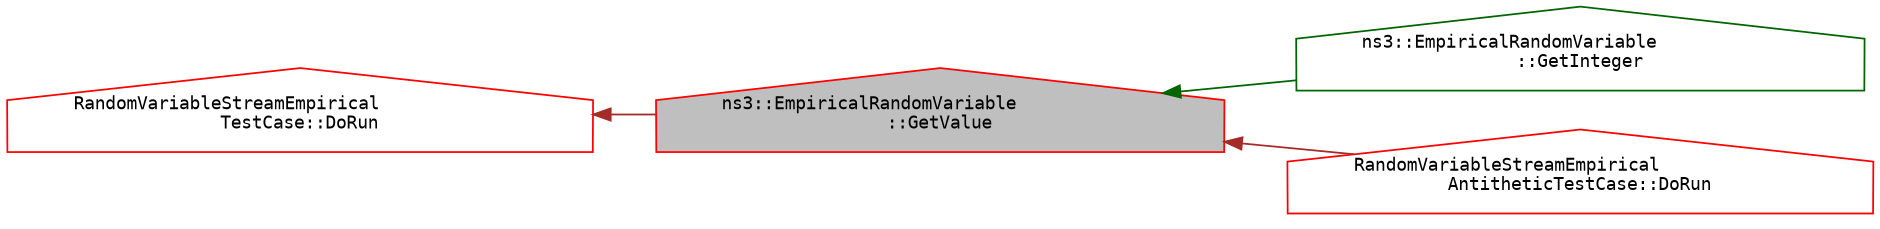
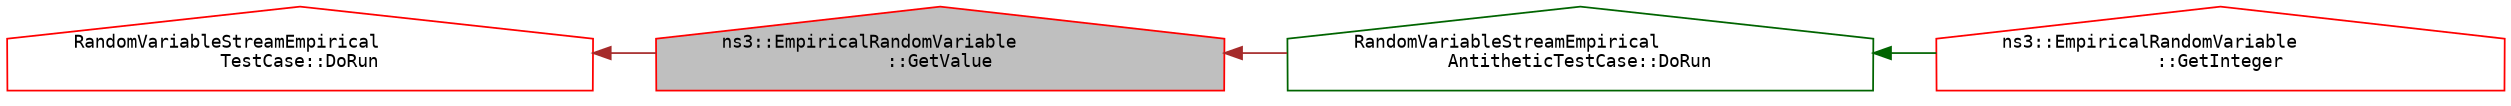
(1580, 53) -> (2220, 53)
(1239, 86) -> (1914, 53)
(1580, 176) -> (1580, 53)
